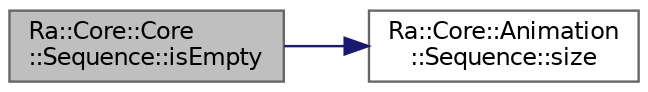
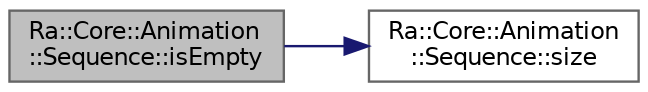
(147, 46) -> (147, 46)
